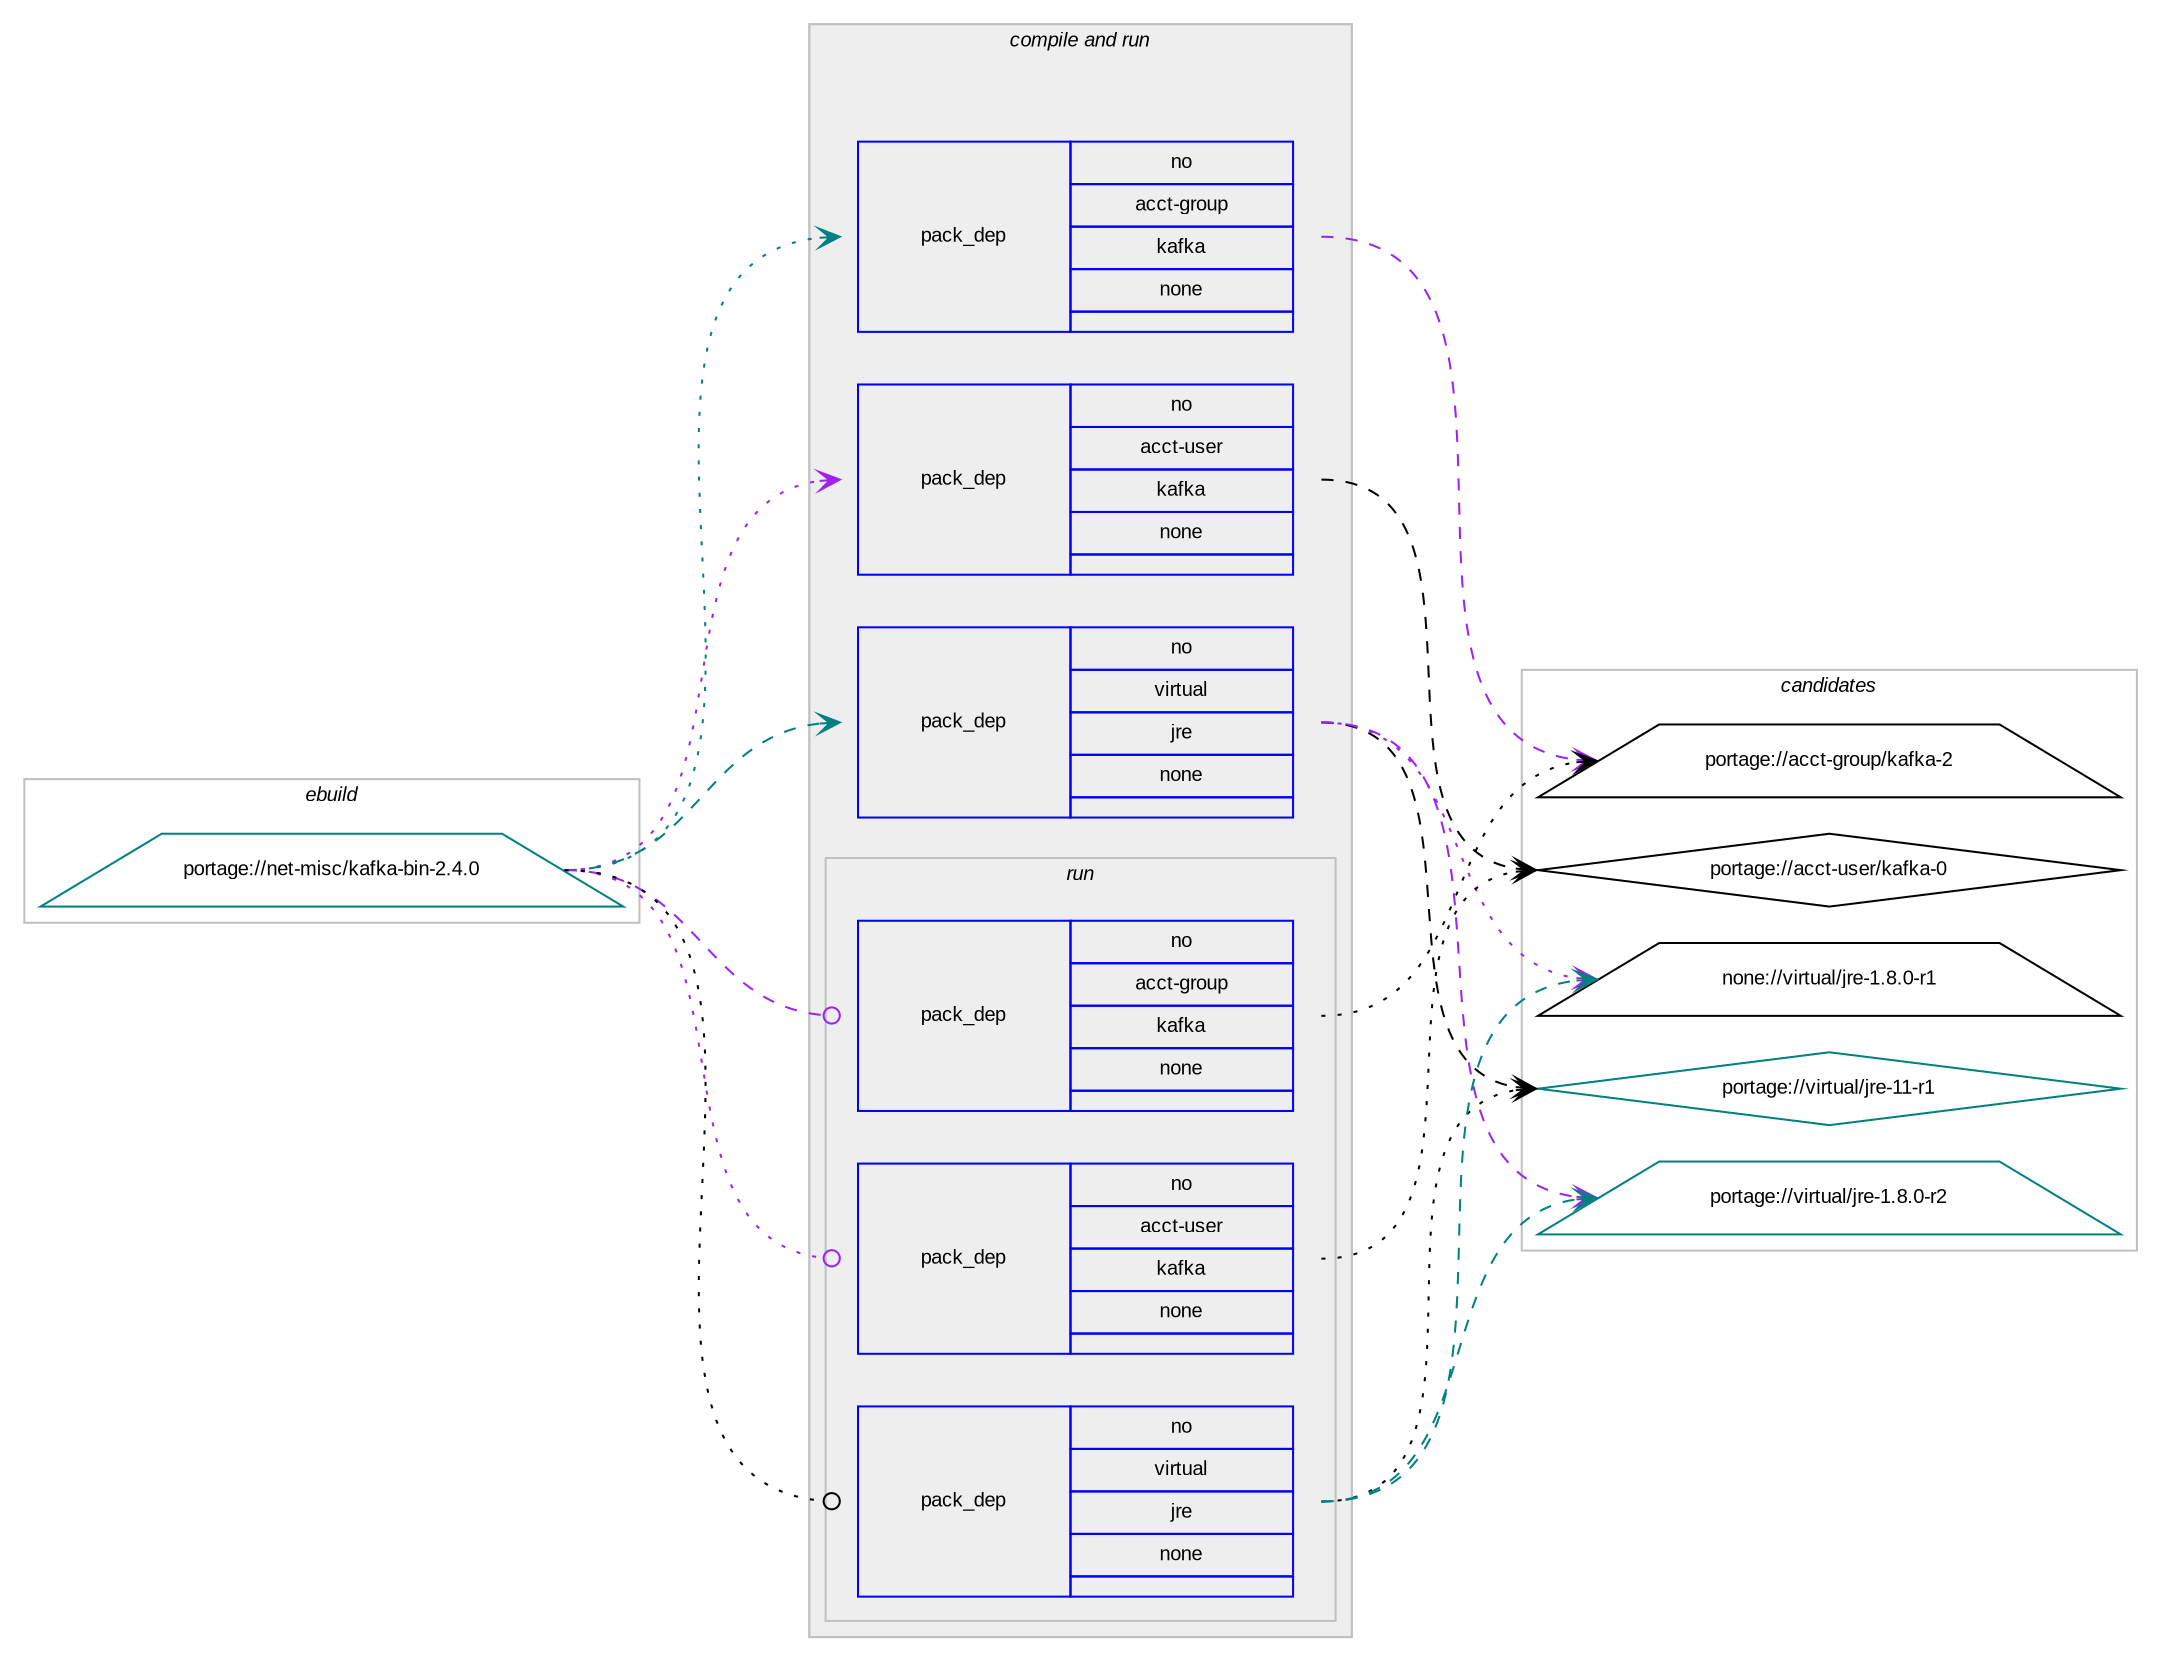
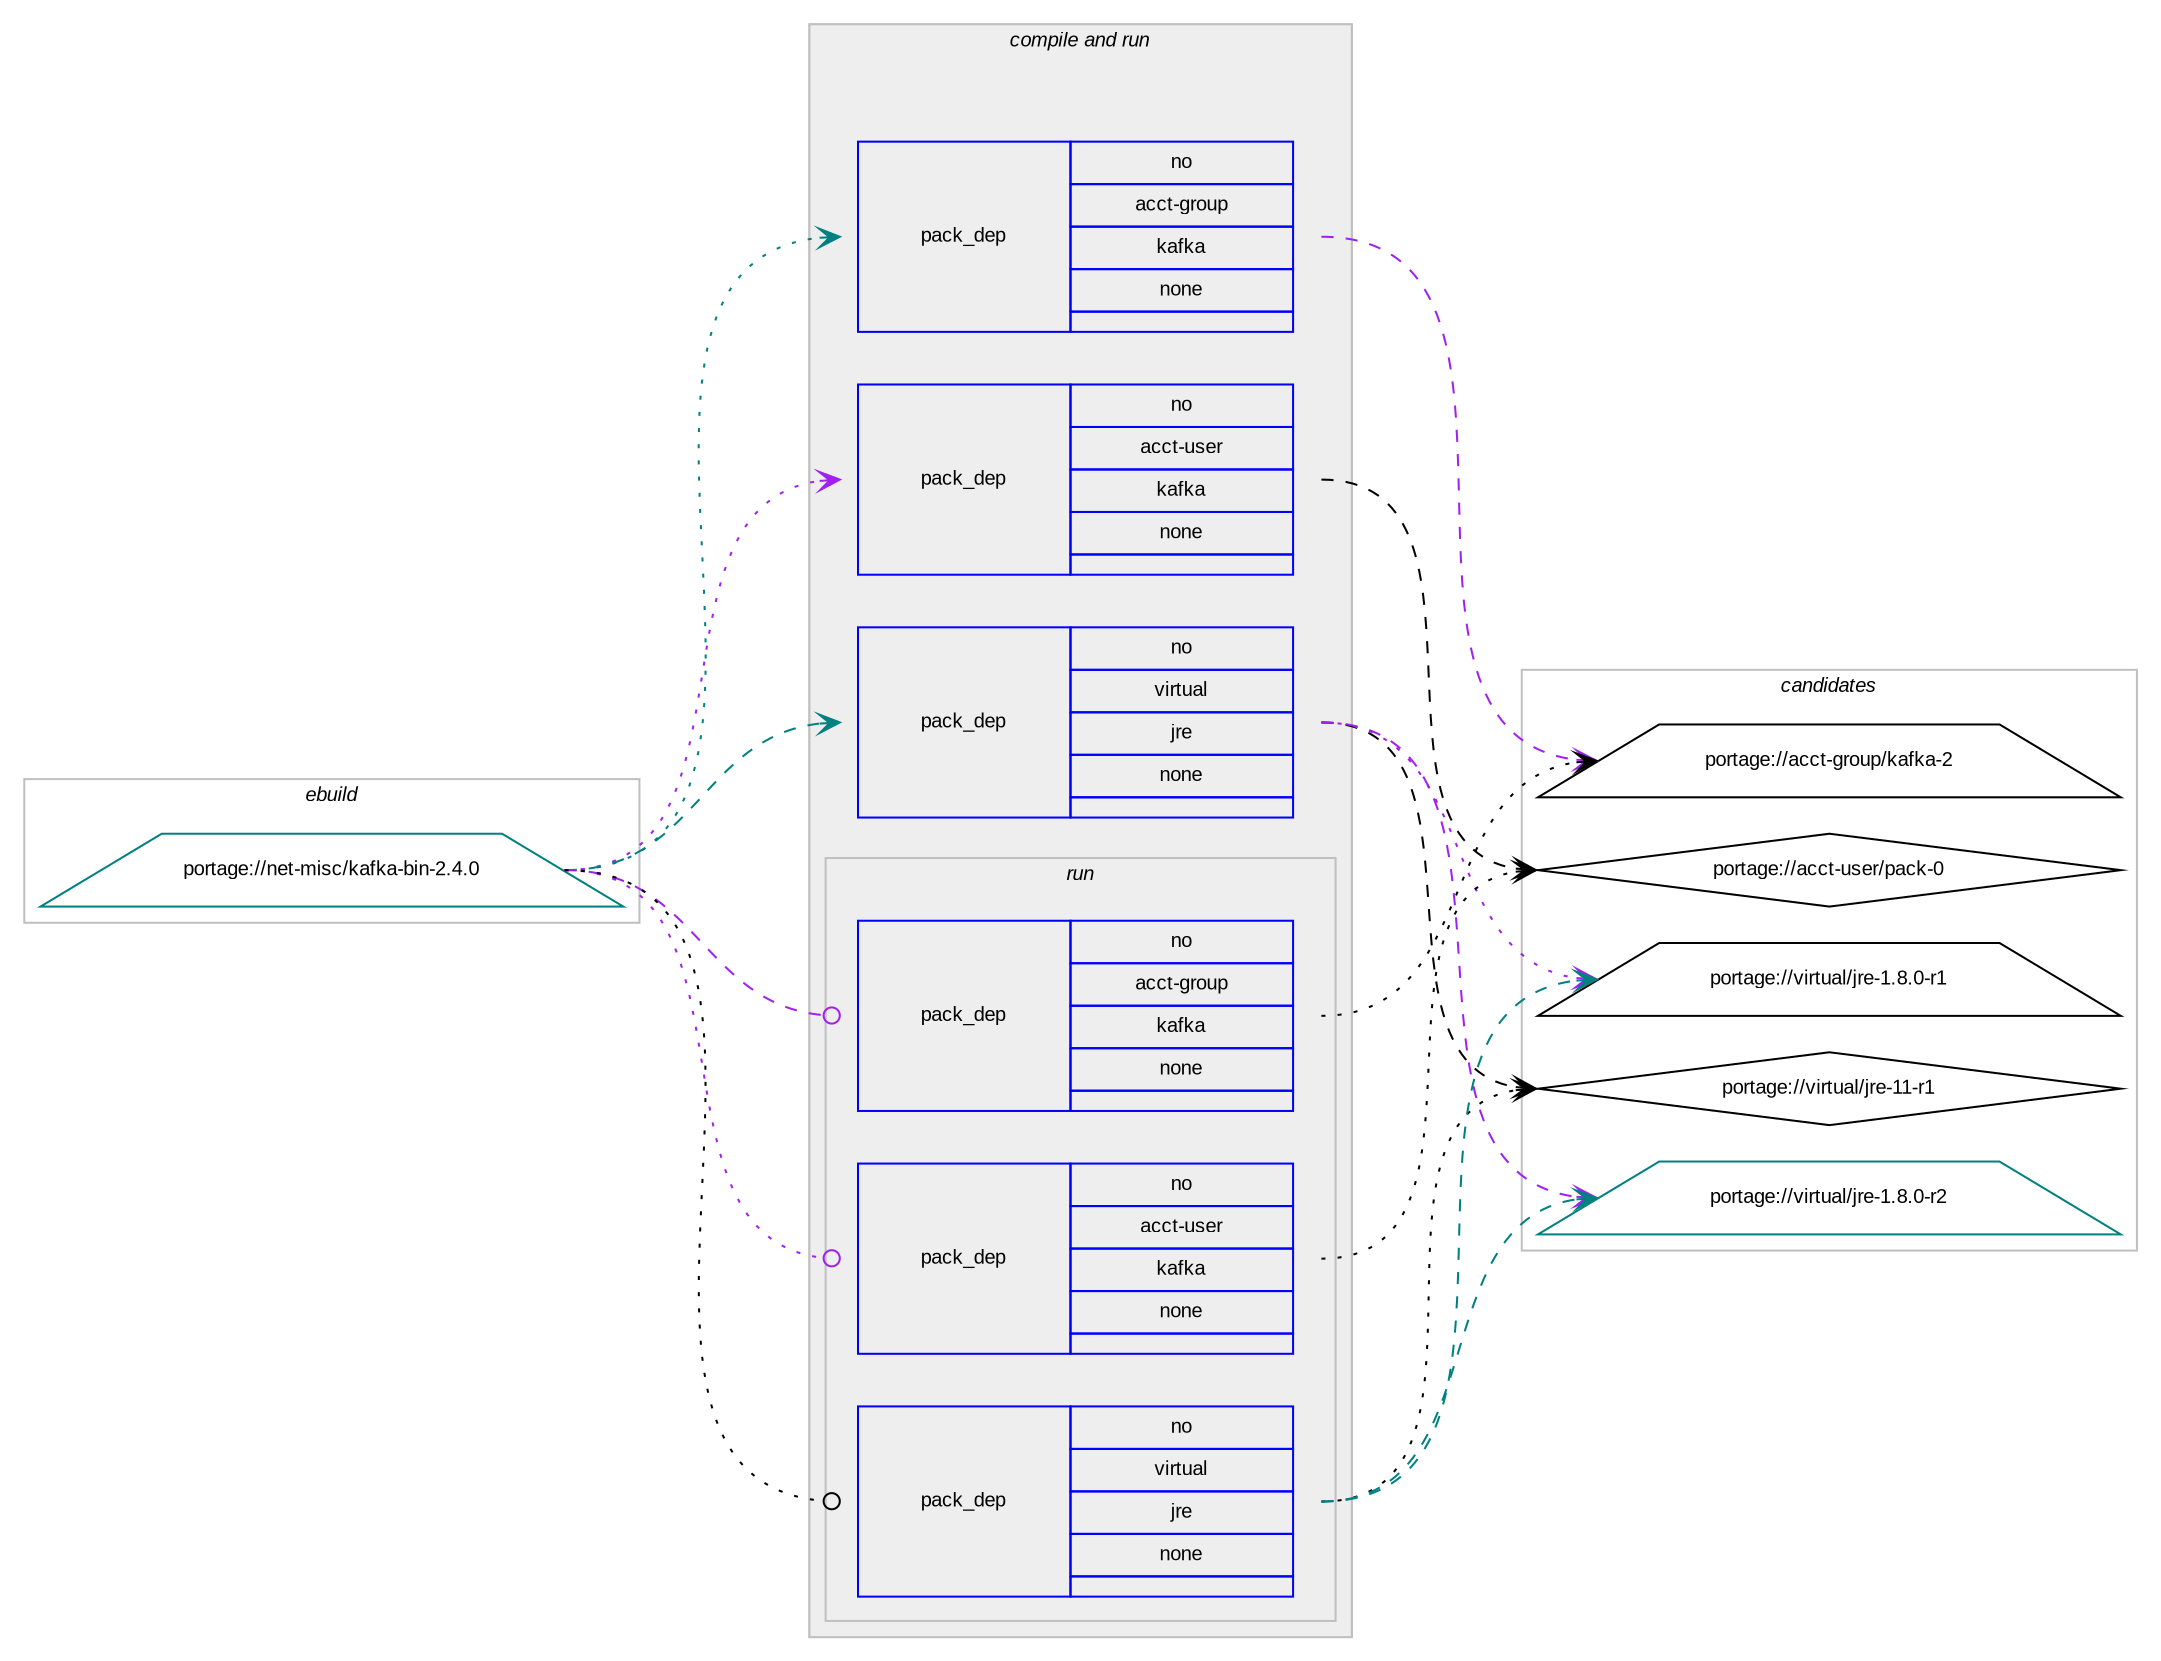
(1829, 870) -> (1829, 870)
(1829, 979) -> (1829, 979)
(1829, 1089) -> (1829, 1089)
